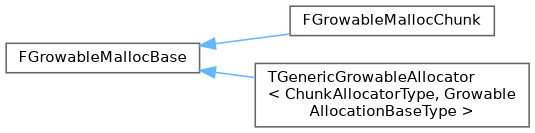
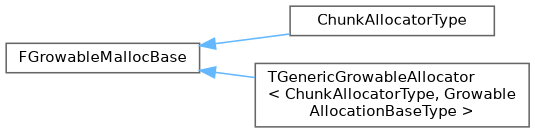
(392, 21) -> (392, 21)
